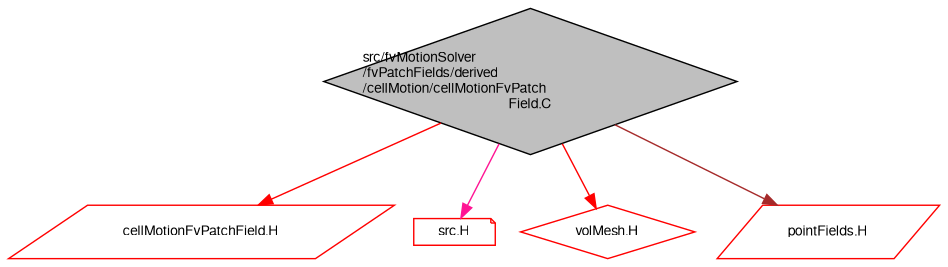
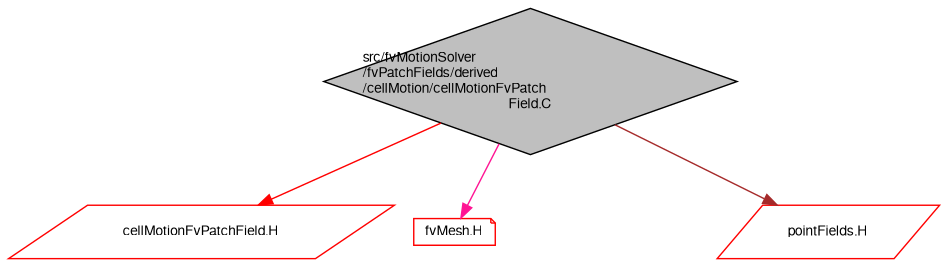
(455, 232) -> (455, 232)
(608, 232) -> none
